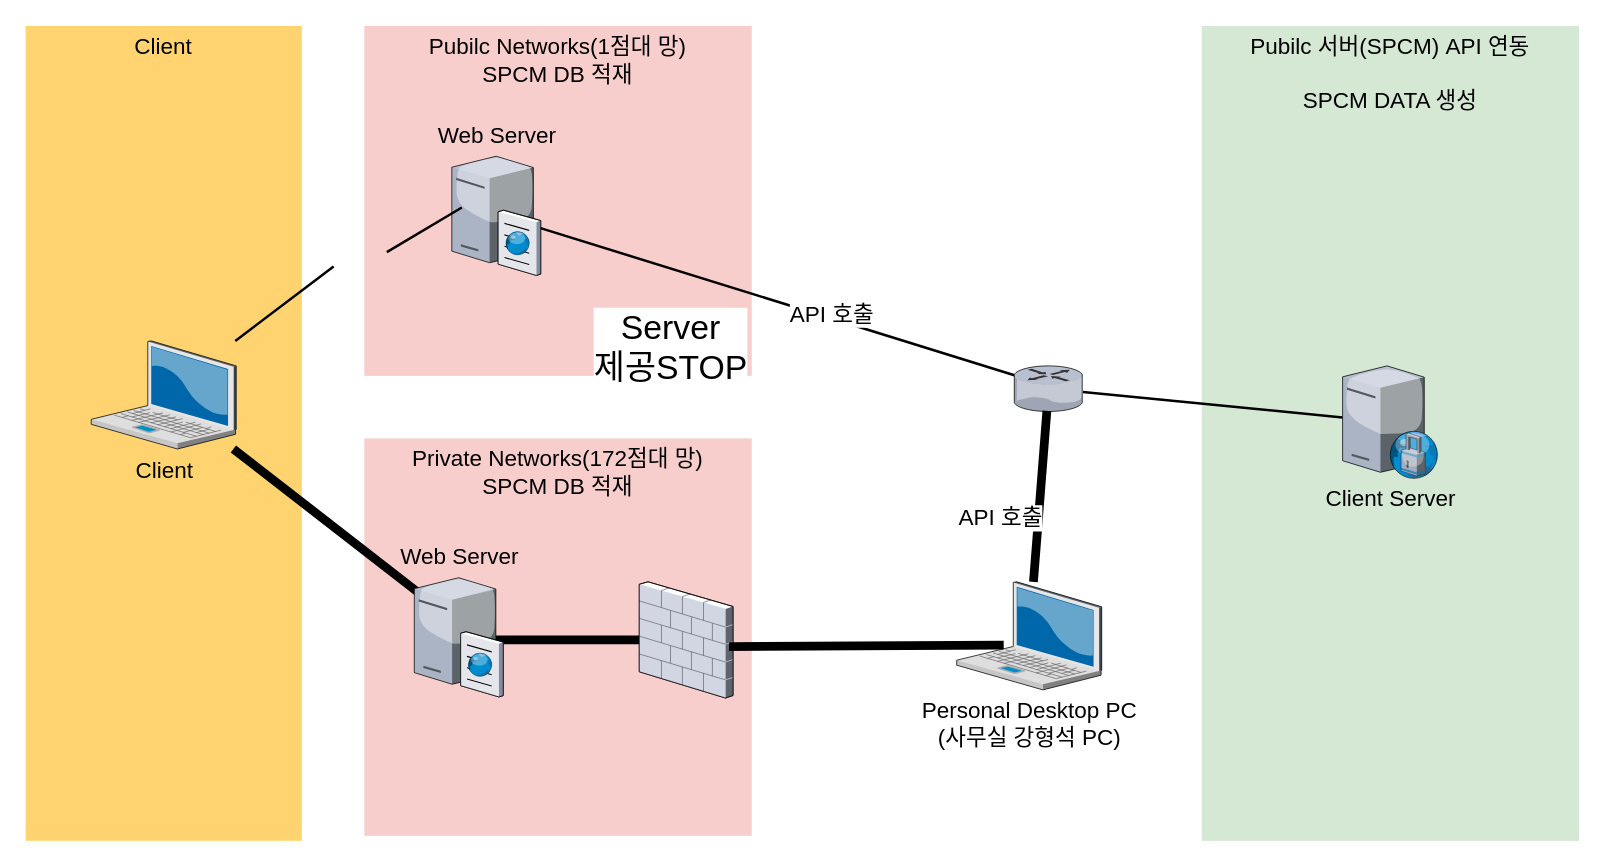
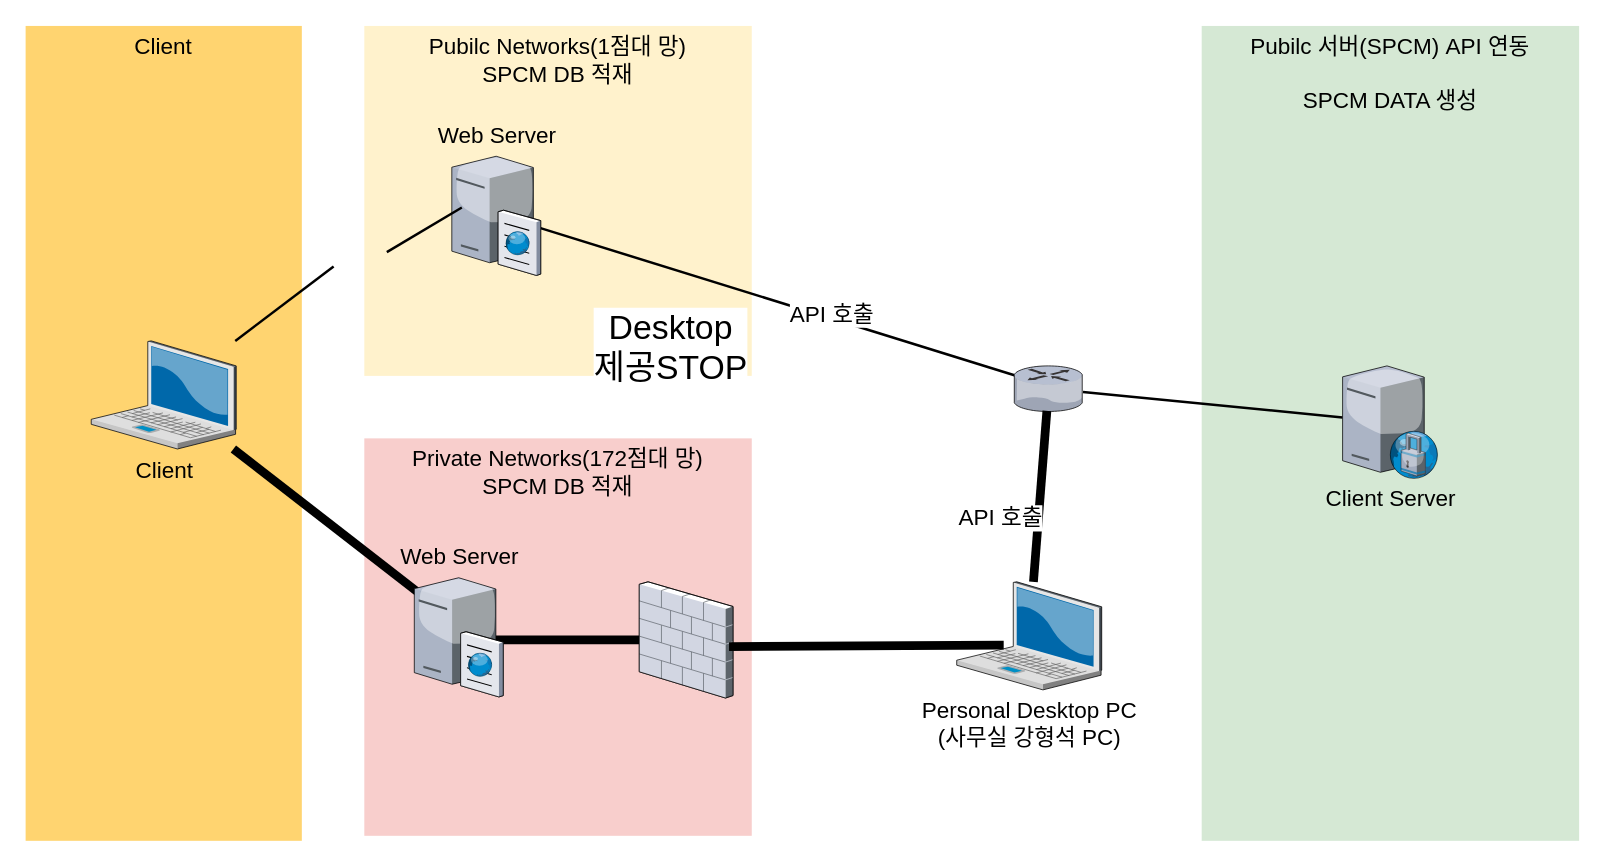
(558, 201) -> (558, 201)
(671, 349) -> (671, 349)
